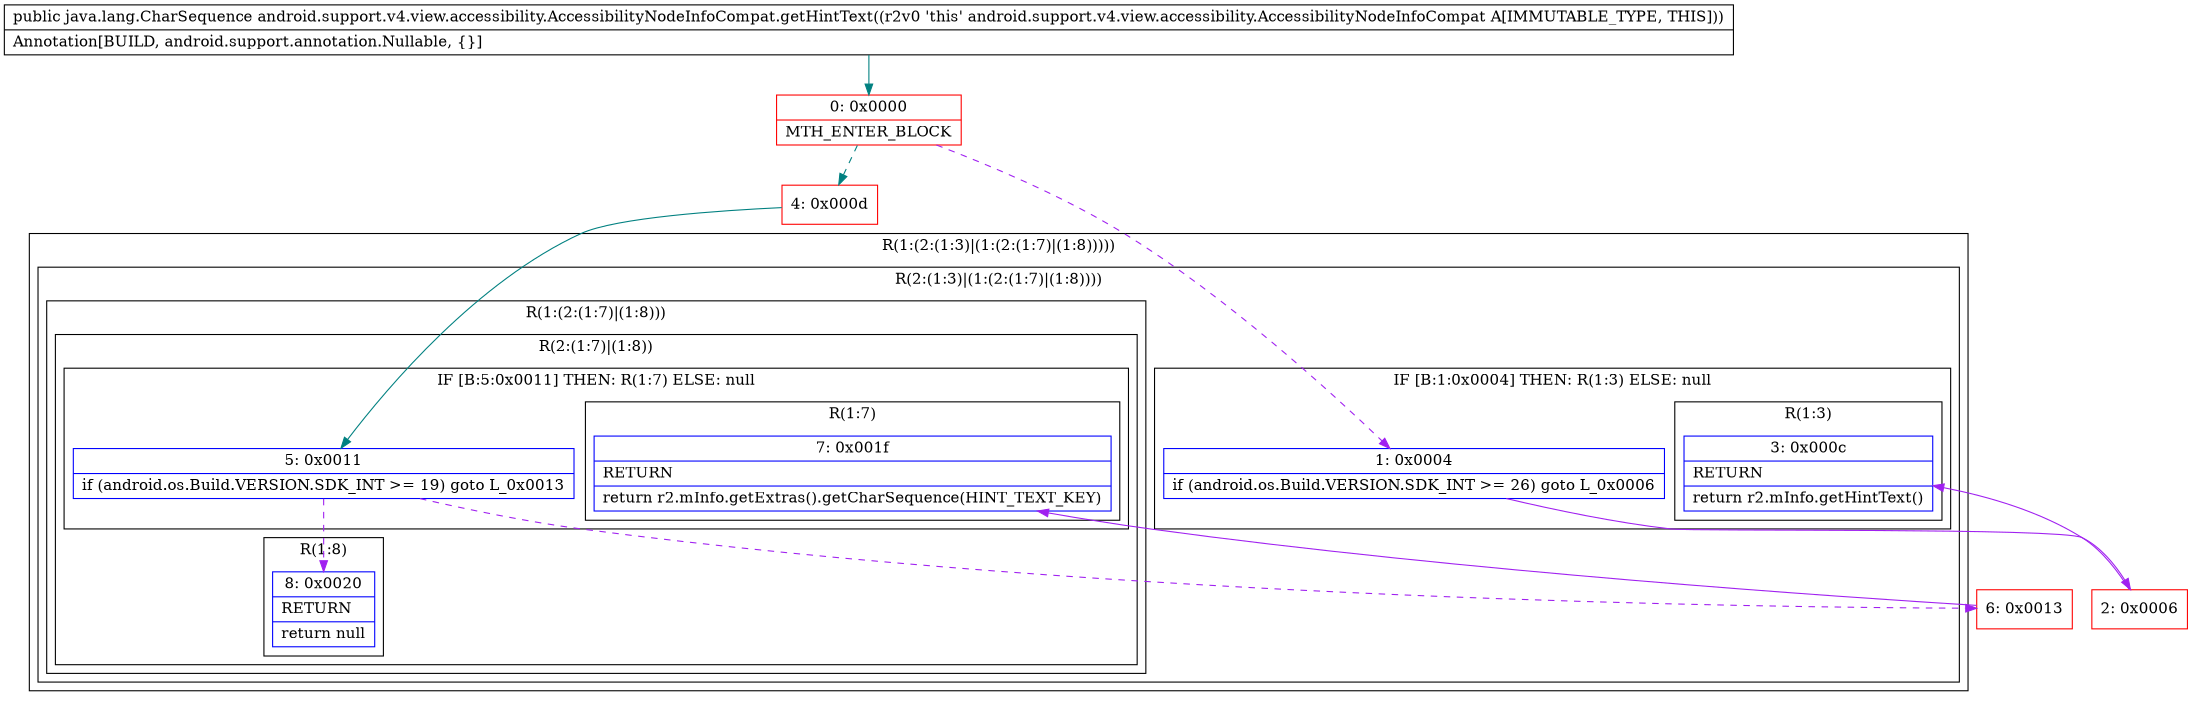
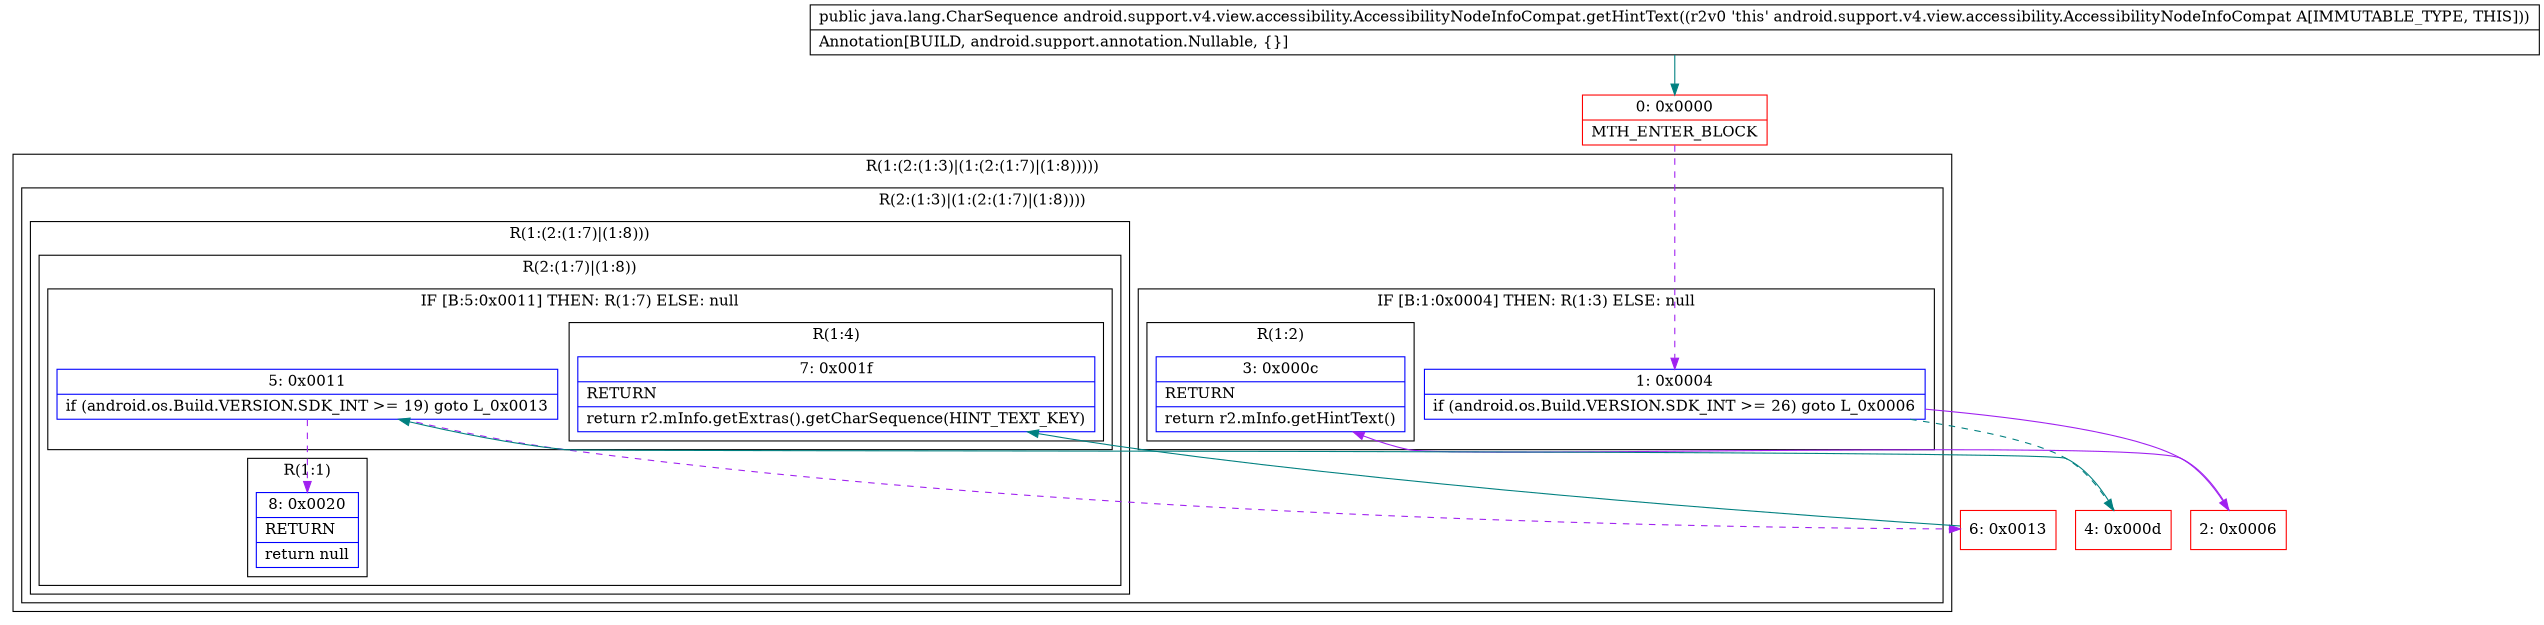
(850, 160) -> (2019, 441)
(853, 414) -> (836, 335)
(1808, 414) -> (1281, 335)
(324, 550) -> (307, 471)
(1511, 569) -> (1498, 489)
